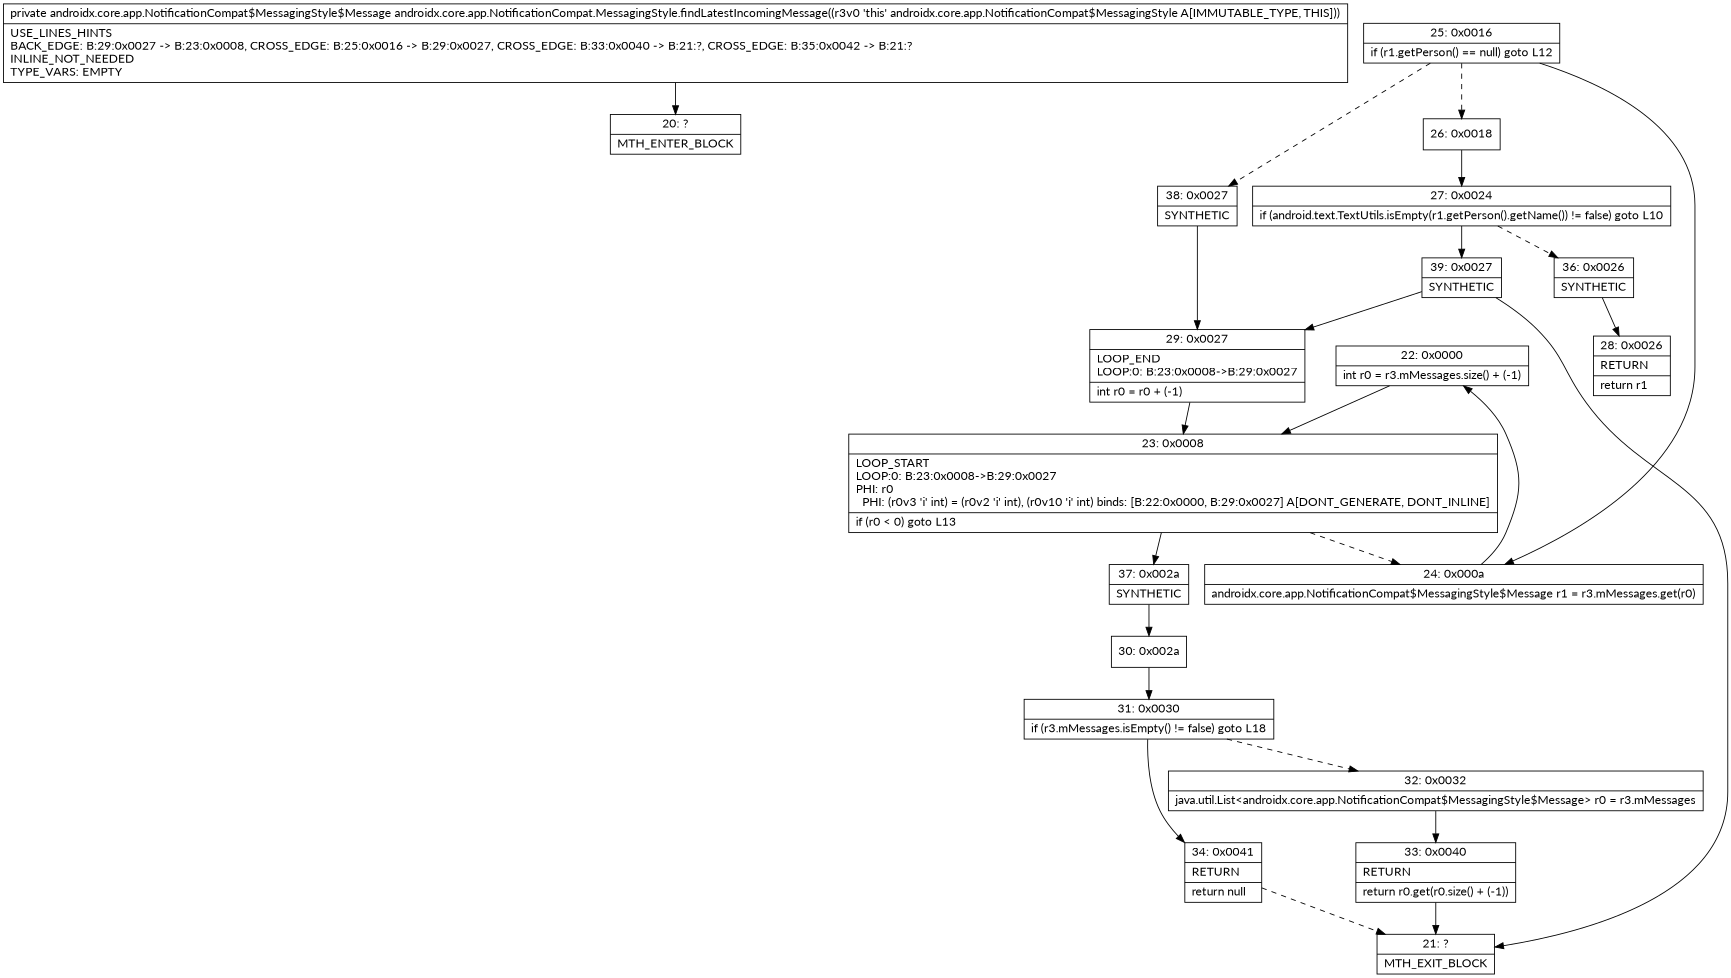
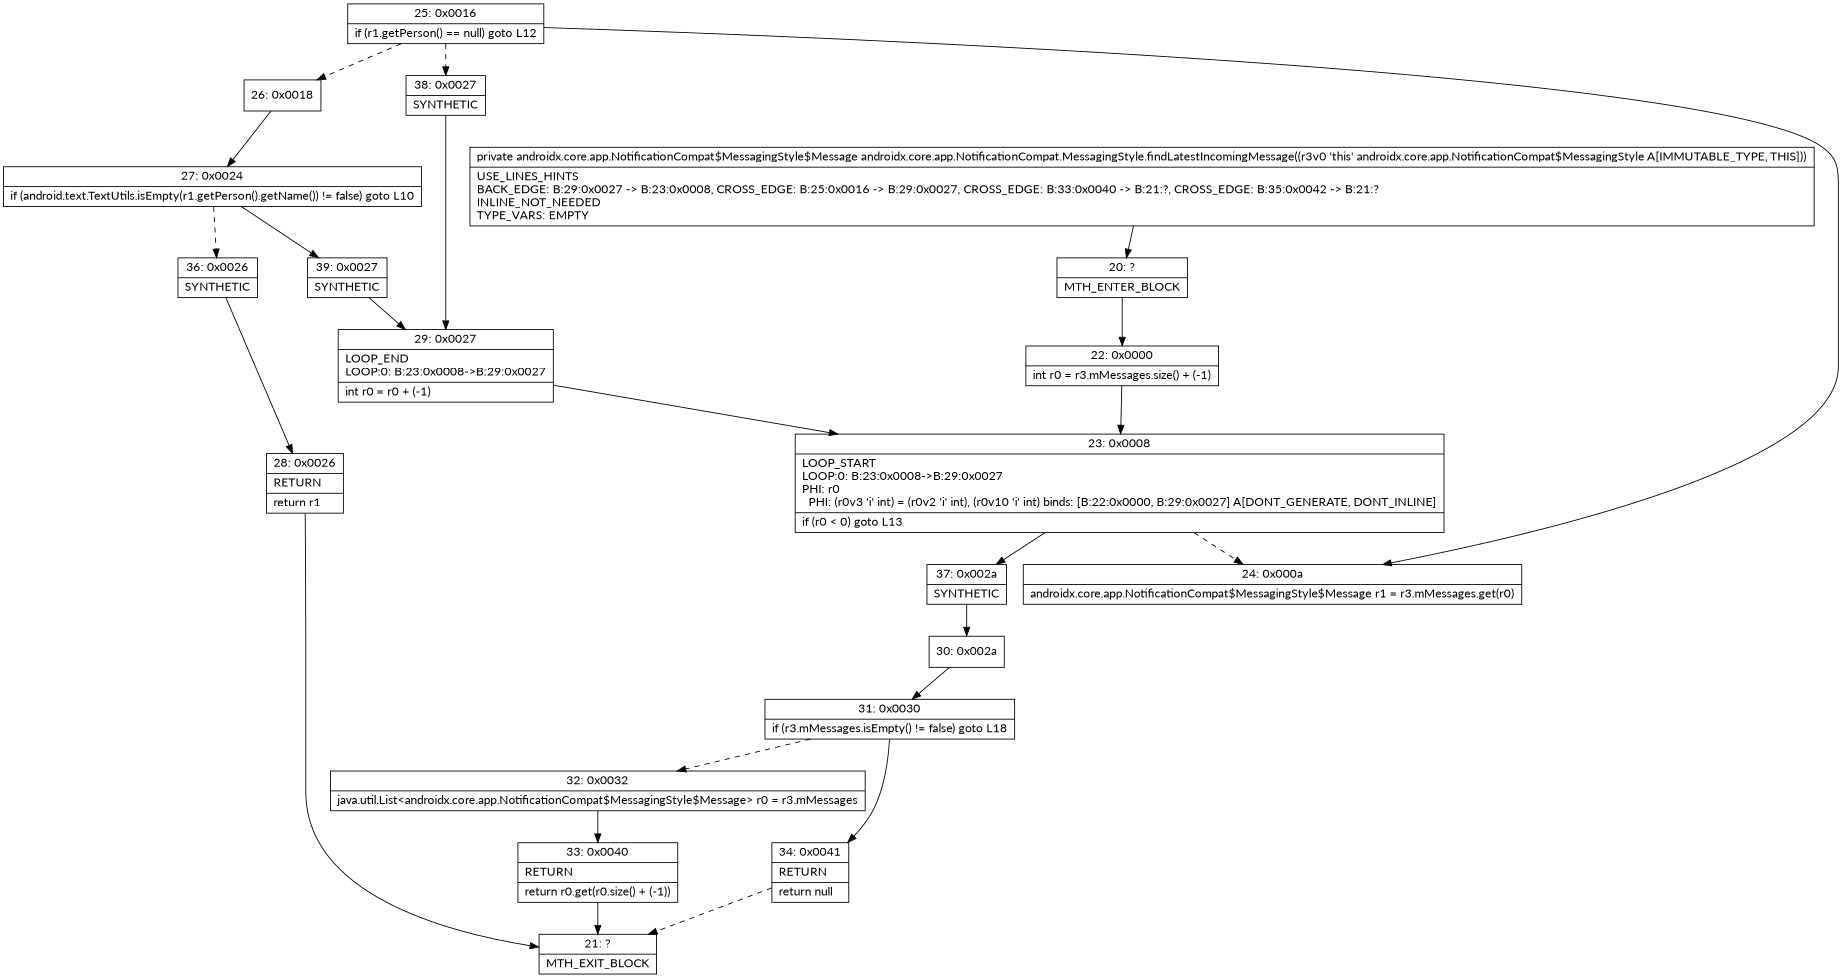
(1518, 476) -> (1122, 317)
(1728, 645) -> (307, 800)
